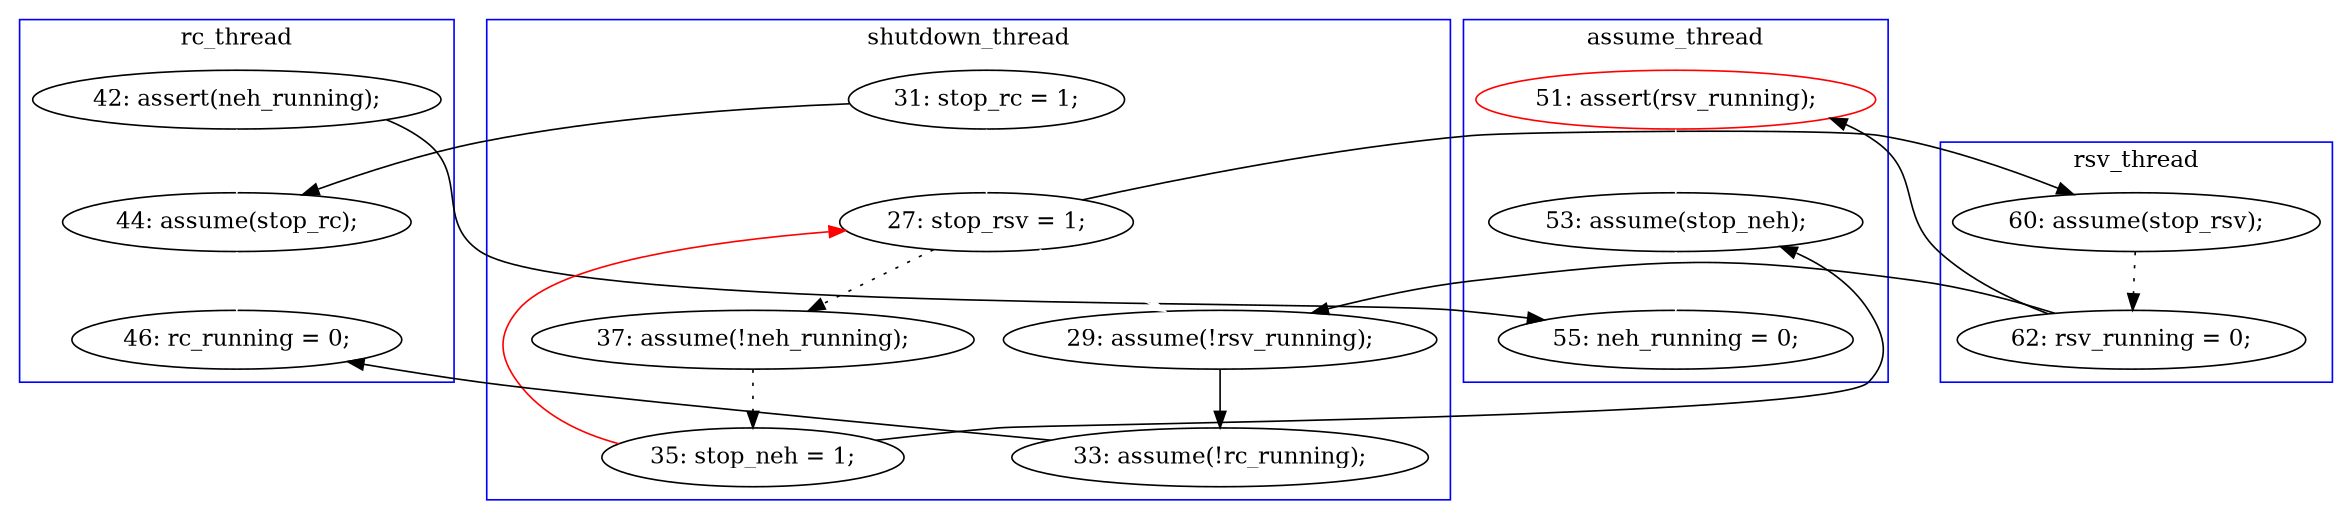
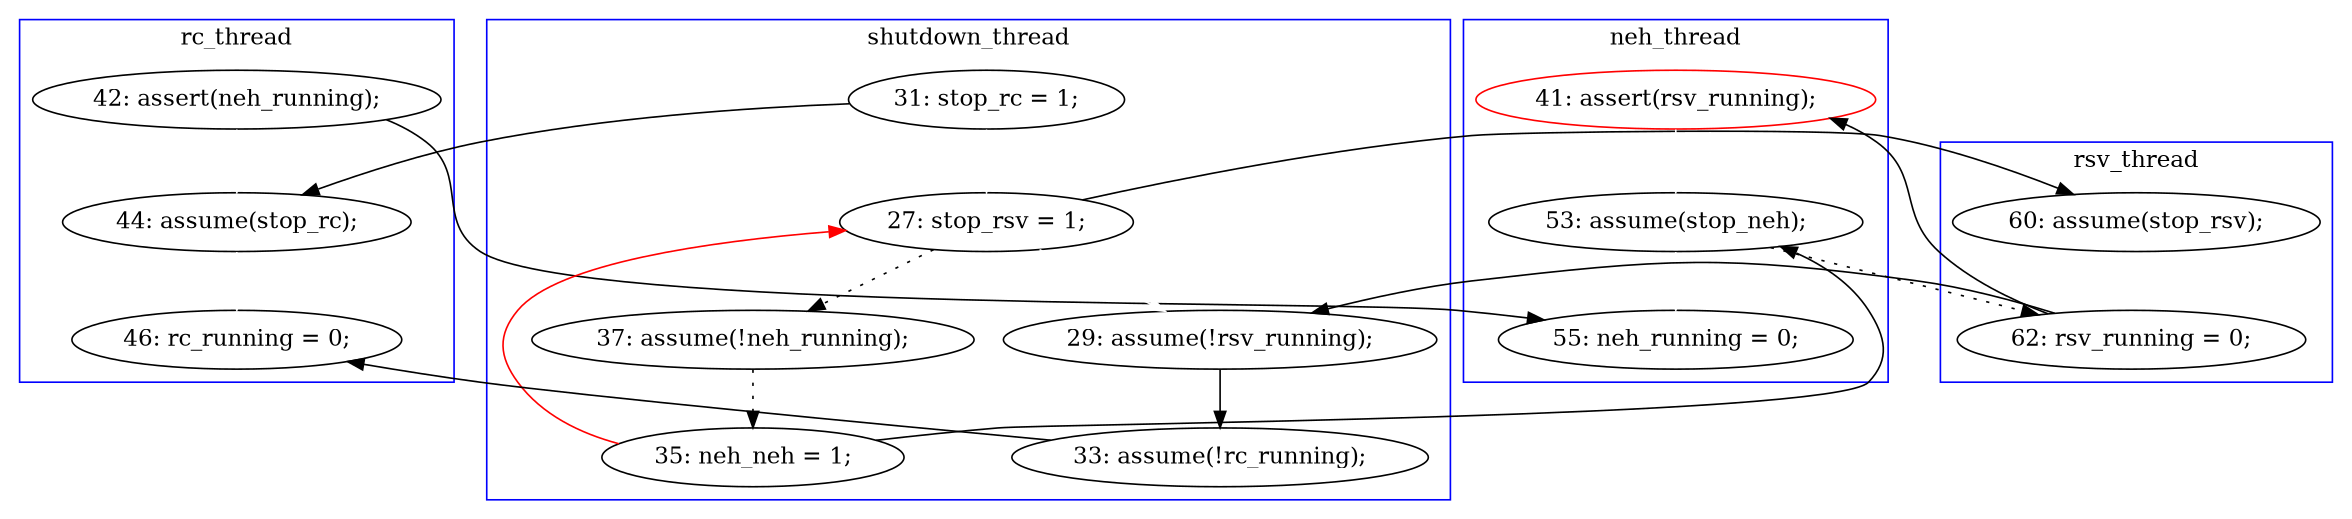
(1676, 38) -> (1676, 38)
(1676, 100) -> (1676, 100)
(2134, 273) -> (1896, 279)
(753, 457) -> (753, 457)
